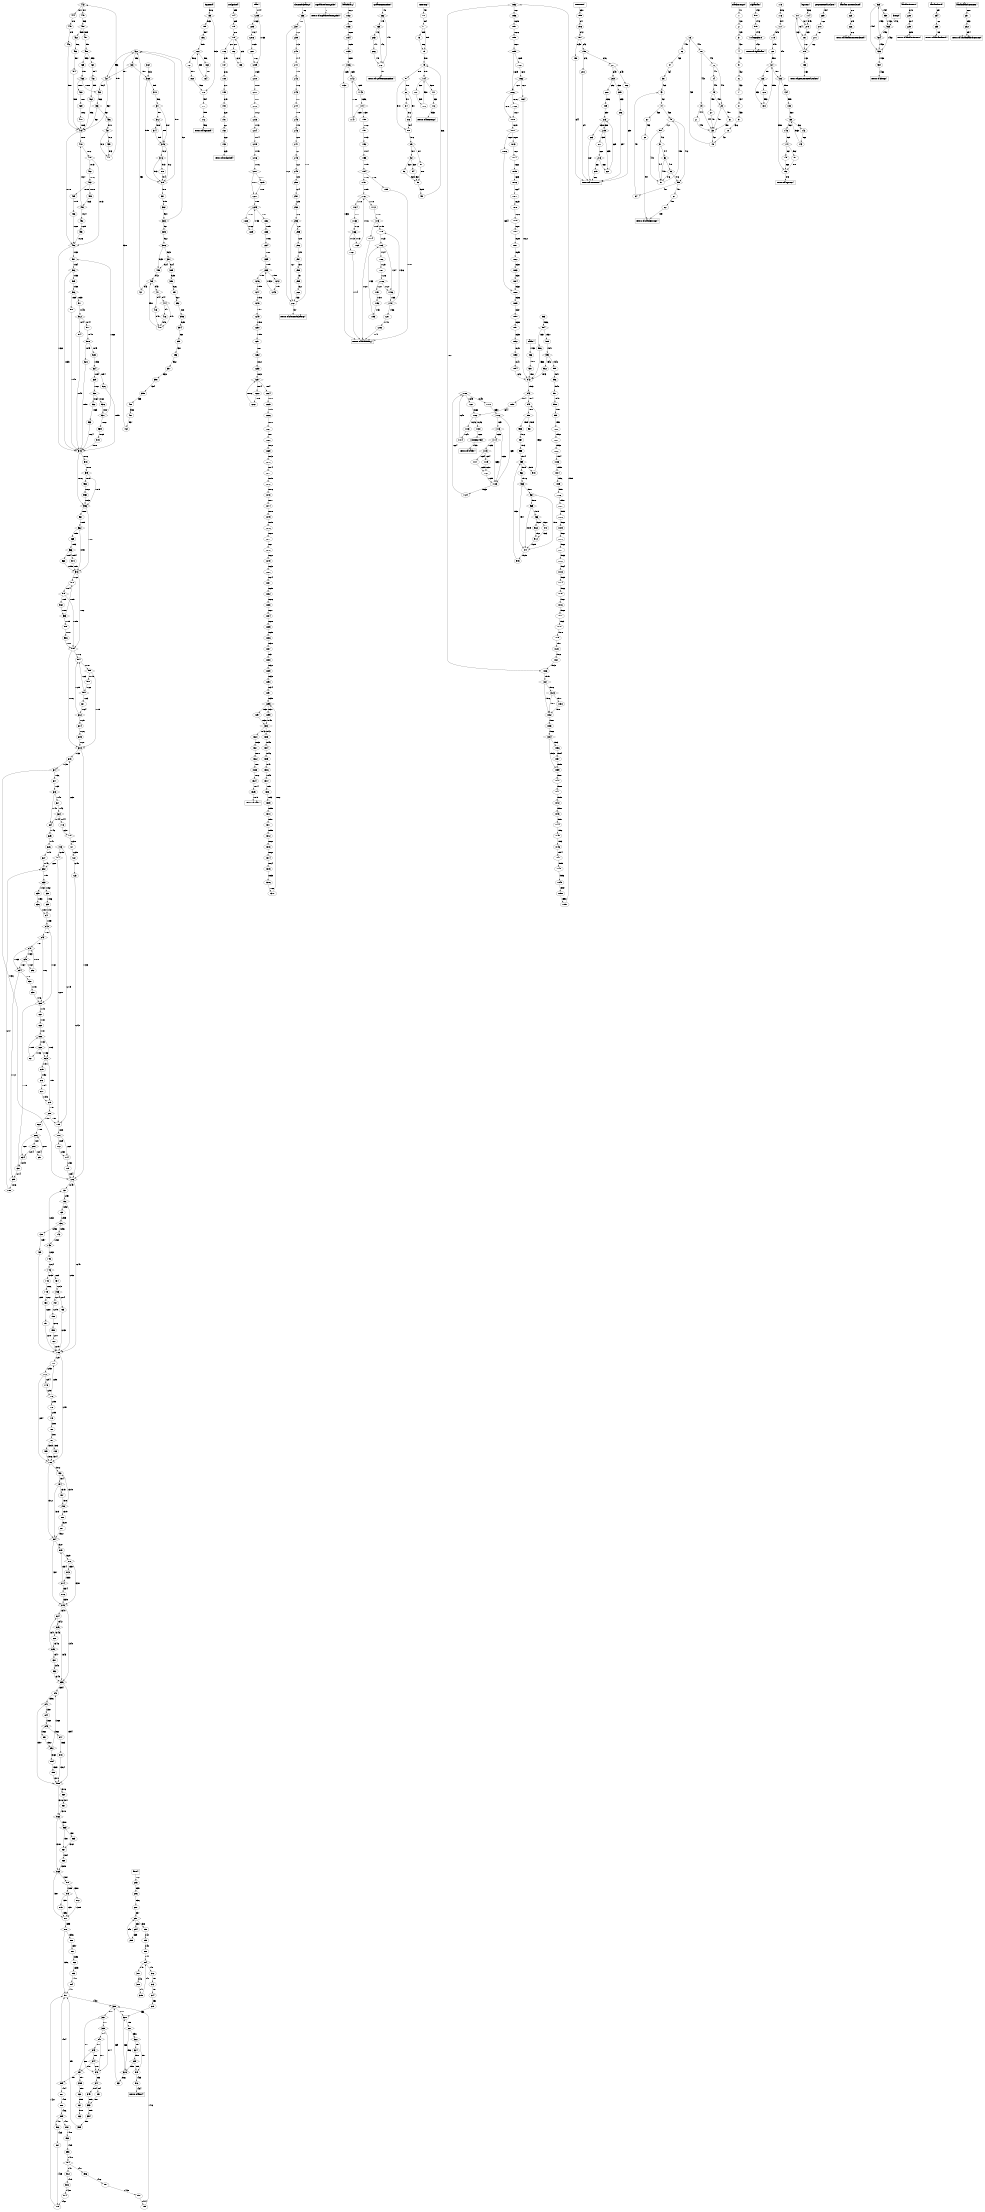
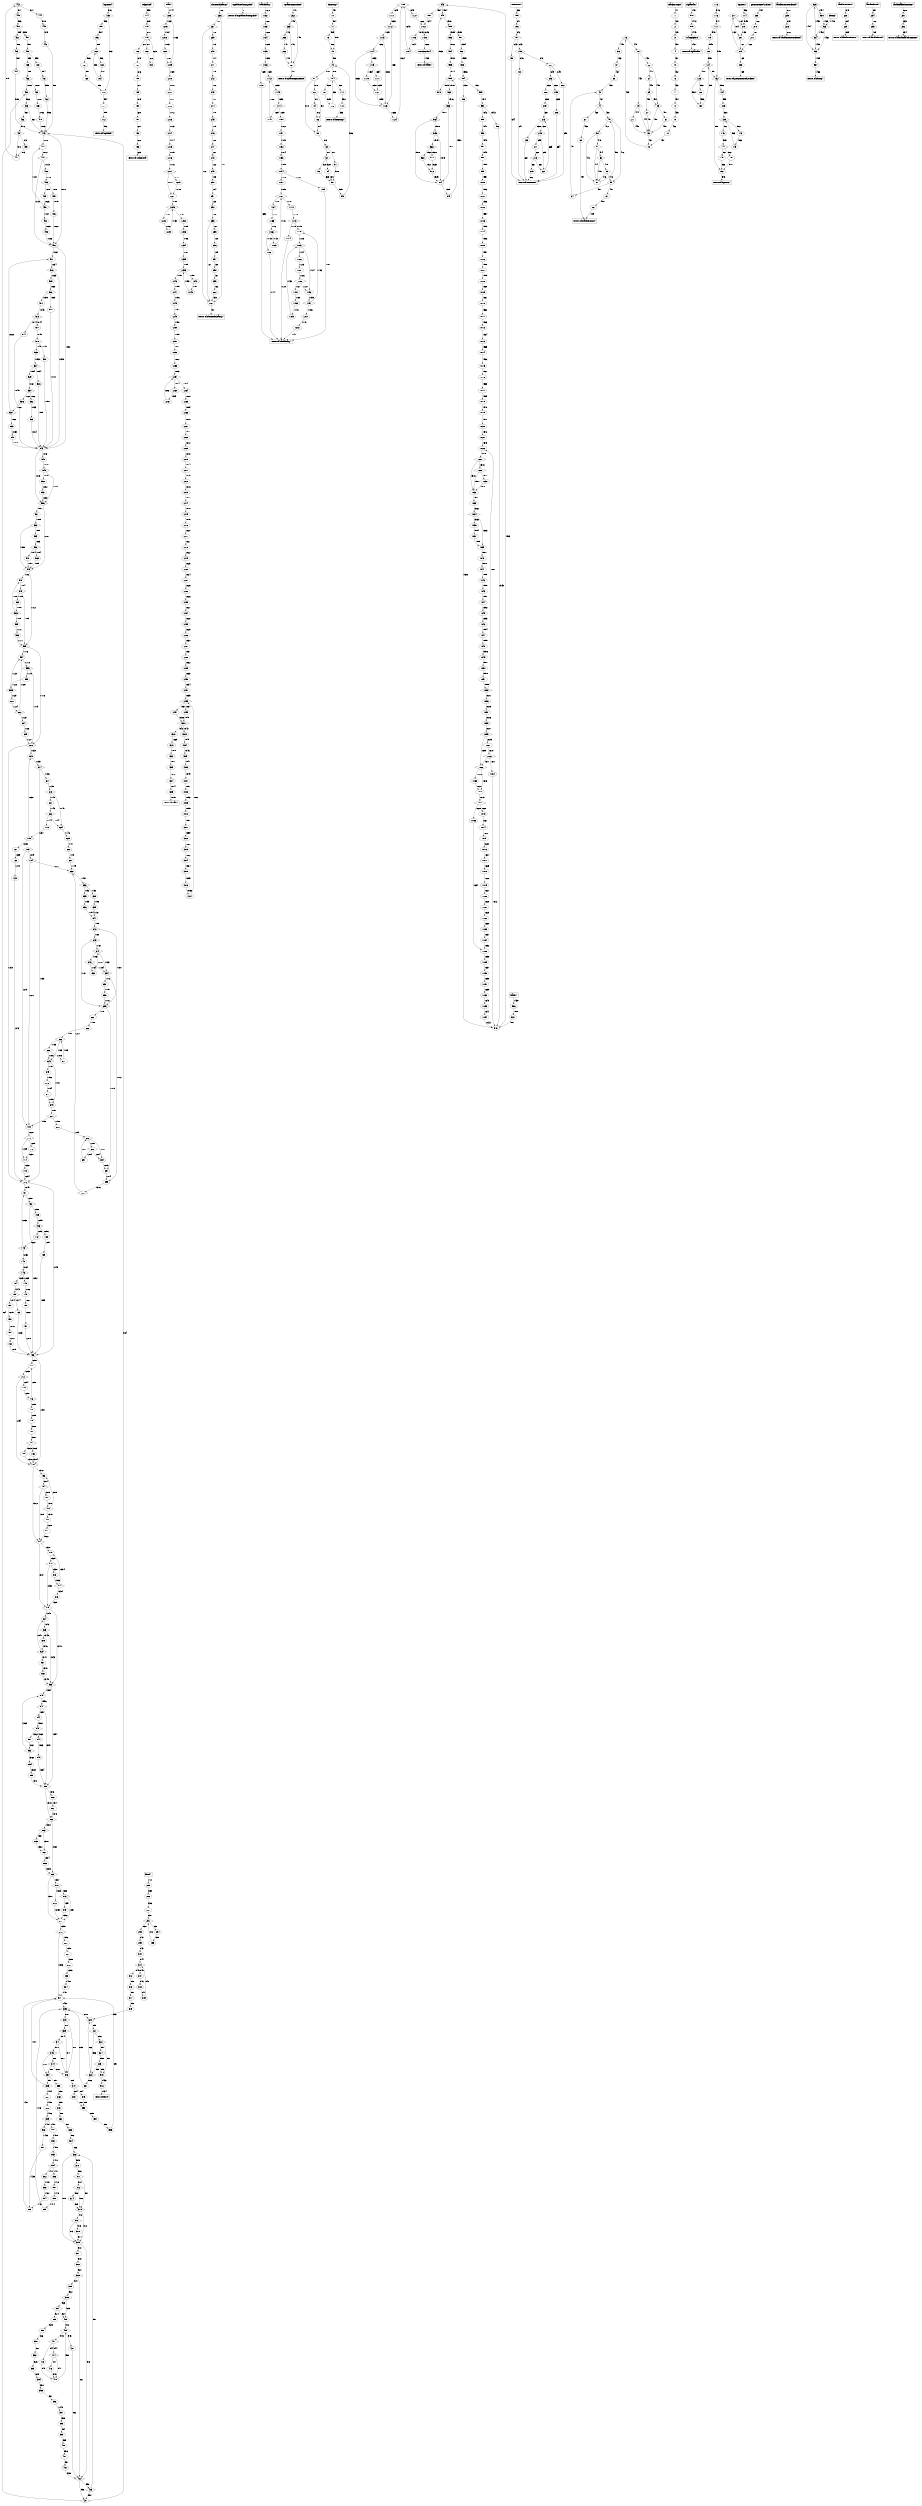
none -> (461, 51)
(175, 362) -> (61, 2407)
none -> (70, 2130)
